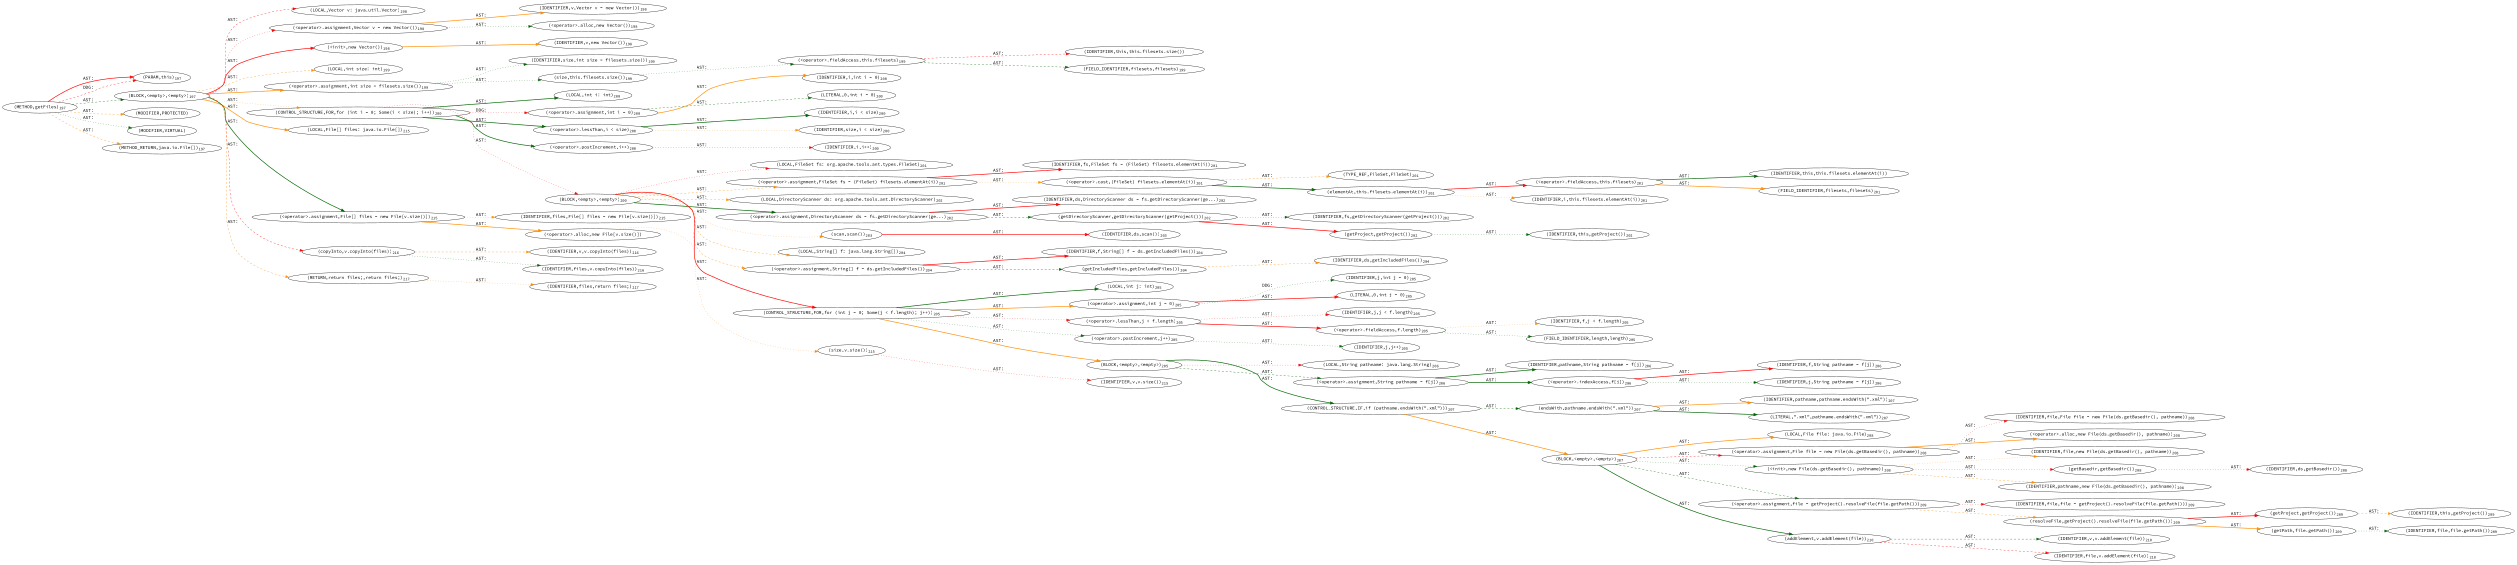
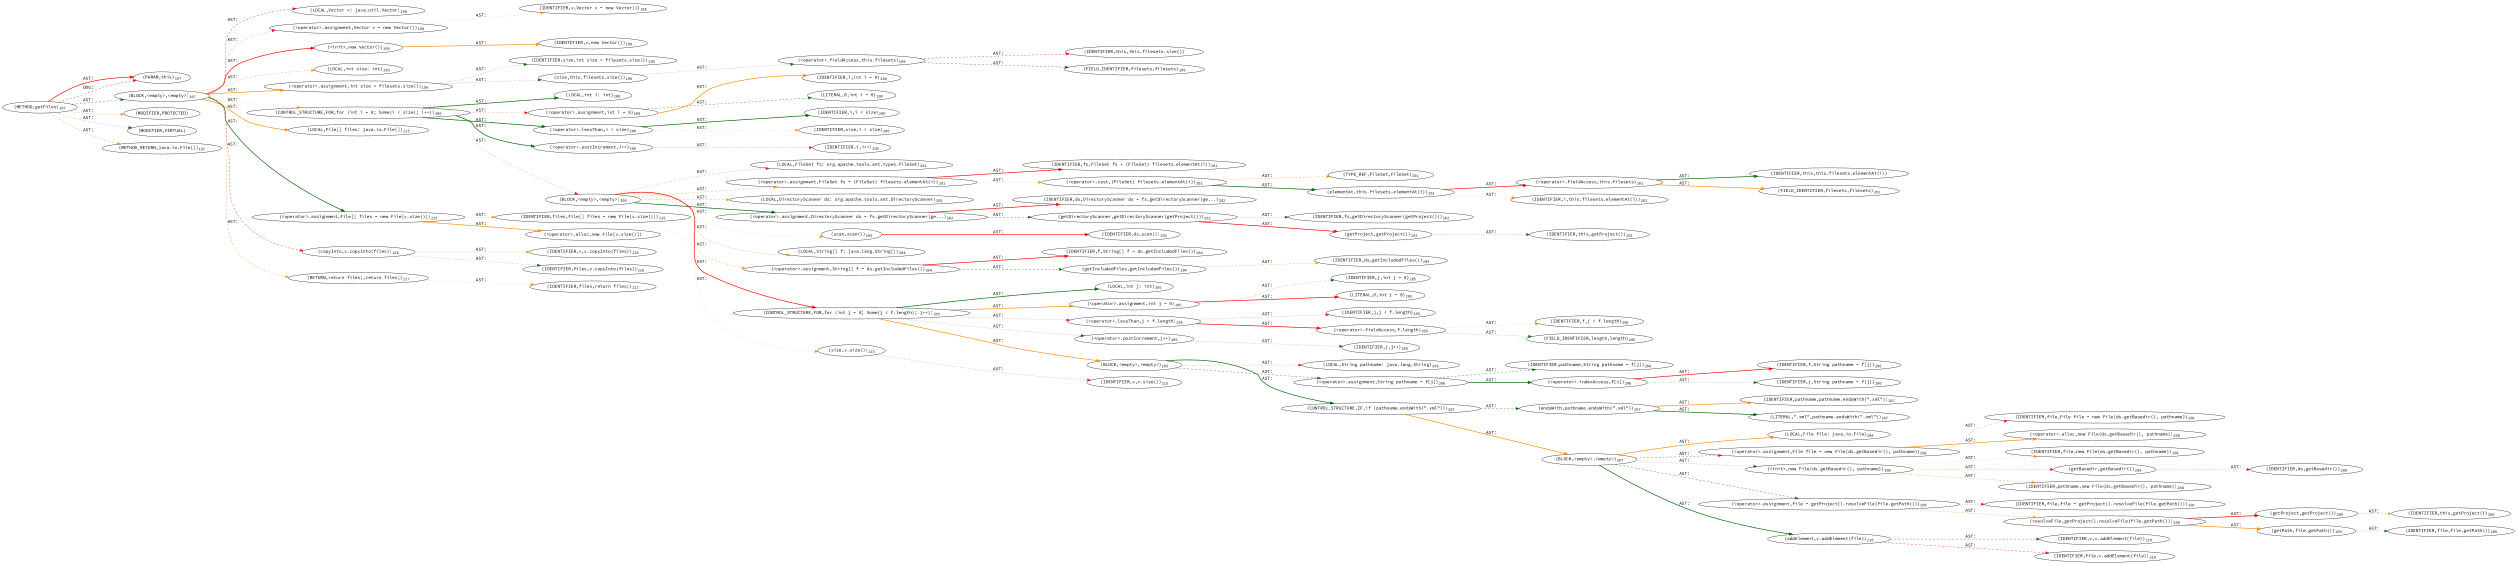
(479, 19) -> (479, 19)
(593, 26) -> none
(483, 110) -> (483, 110)
(1269, 286) -> (1269, 286)
(1484, 374) -> (1484, 374)
